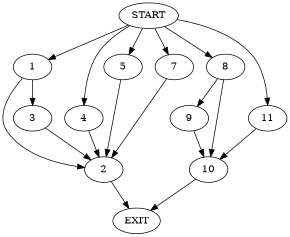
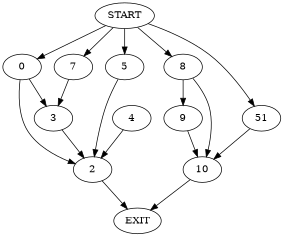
(97, 55) -> none
(33, 67) -> (22, 67)
(141, 115) -> (65, 89)
(268, 118) -> (261, 118)
